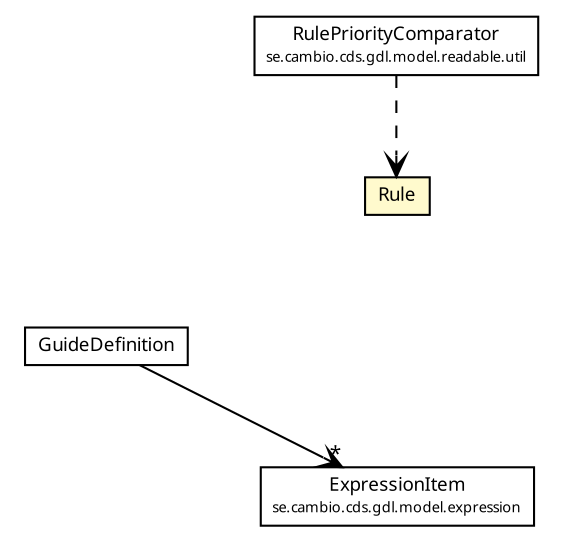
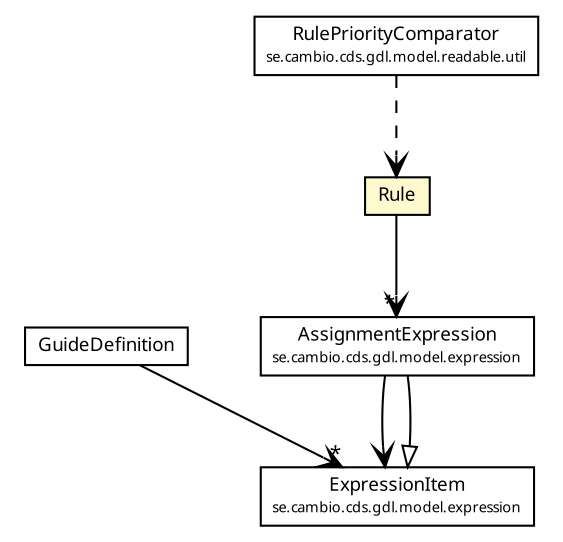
none -> (396, 346)
